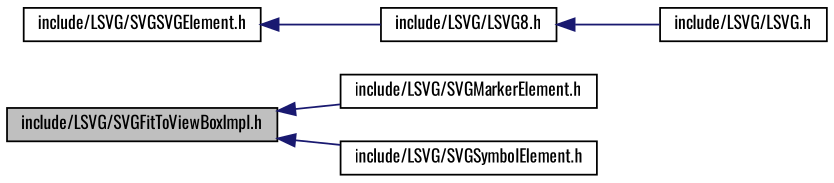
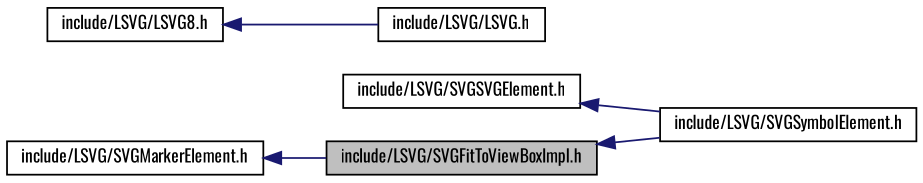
(330, 25) -> (629, 108)
(318, 107) -> (304, 158)
